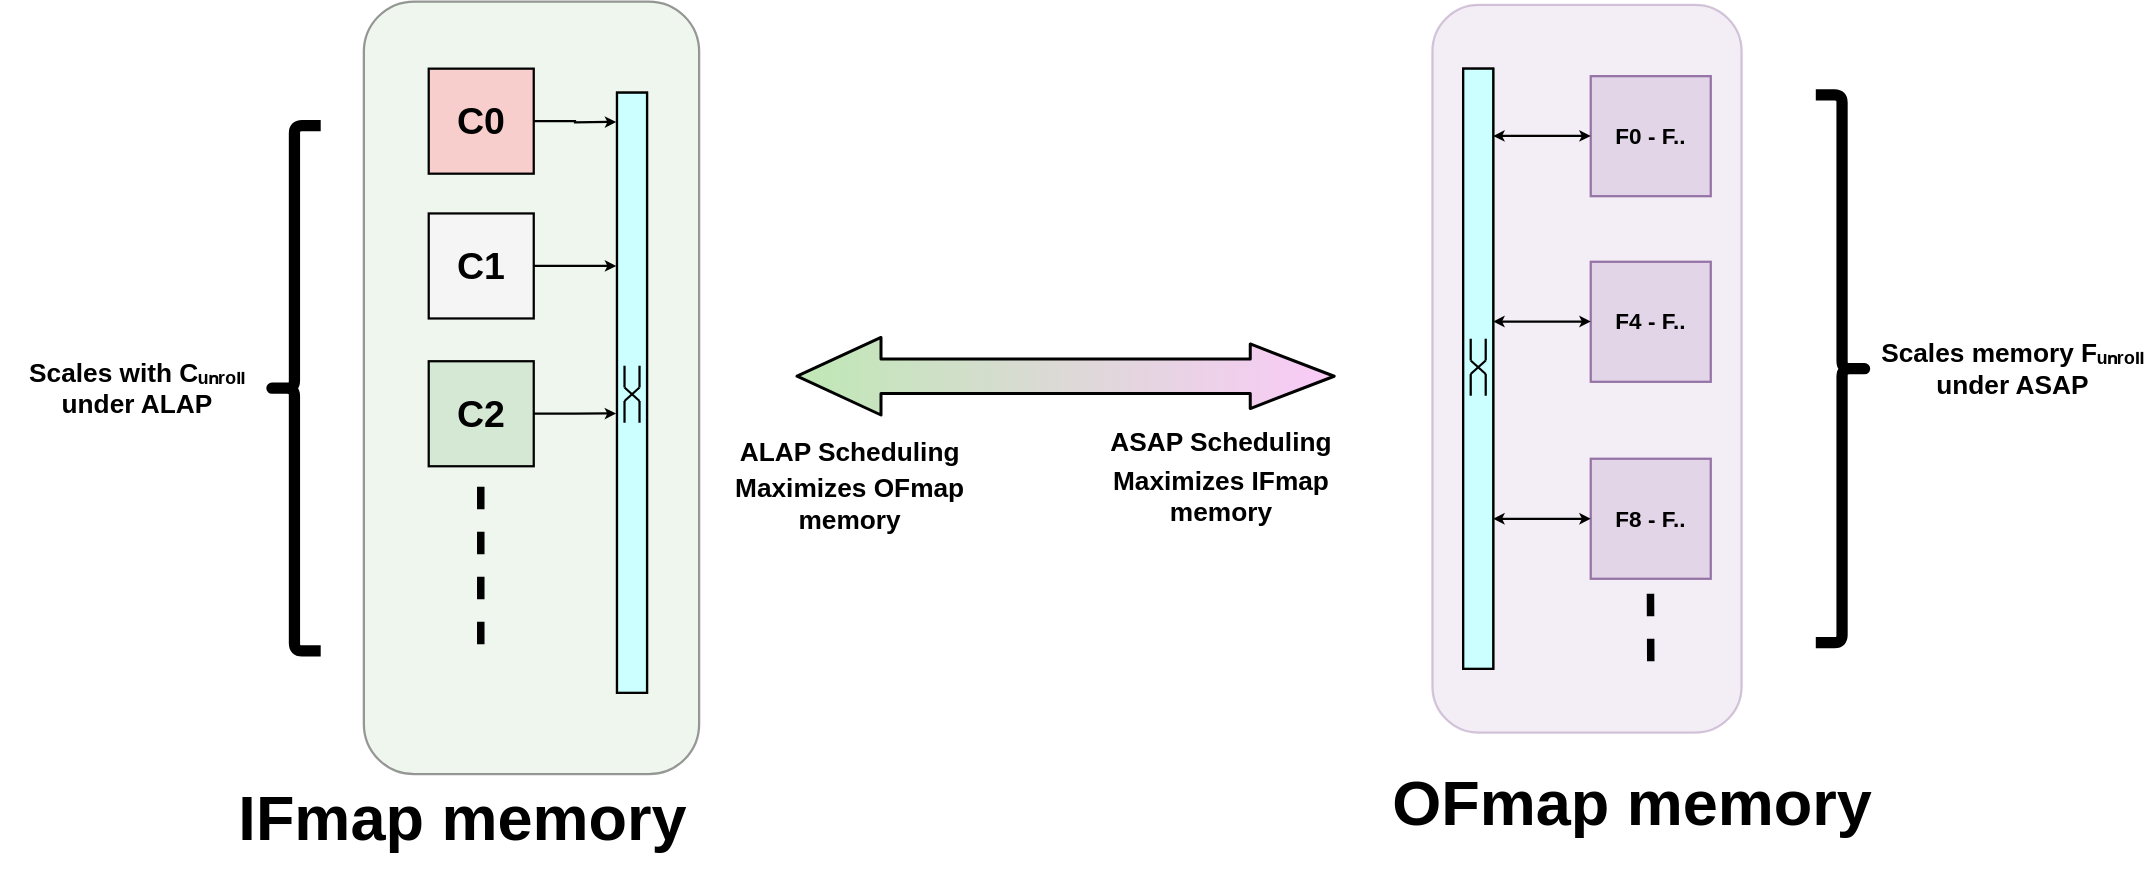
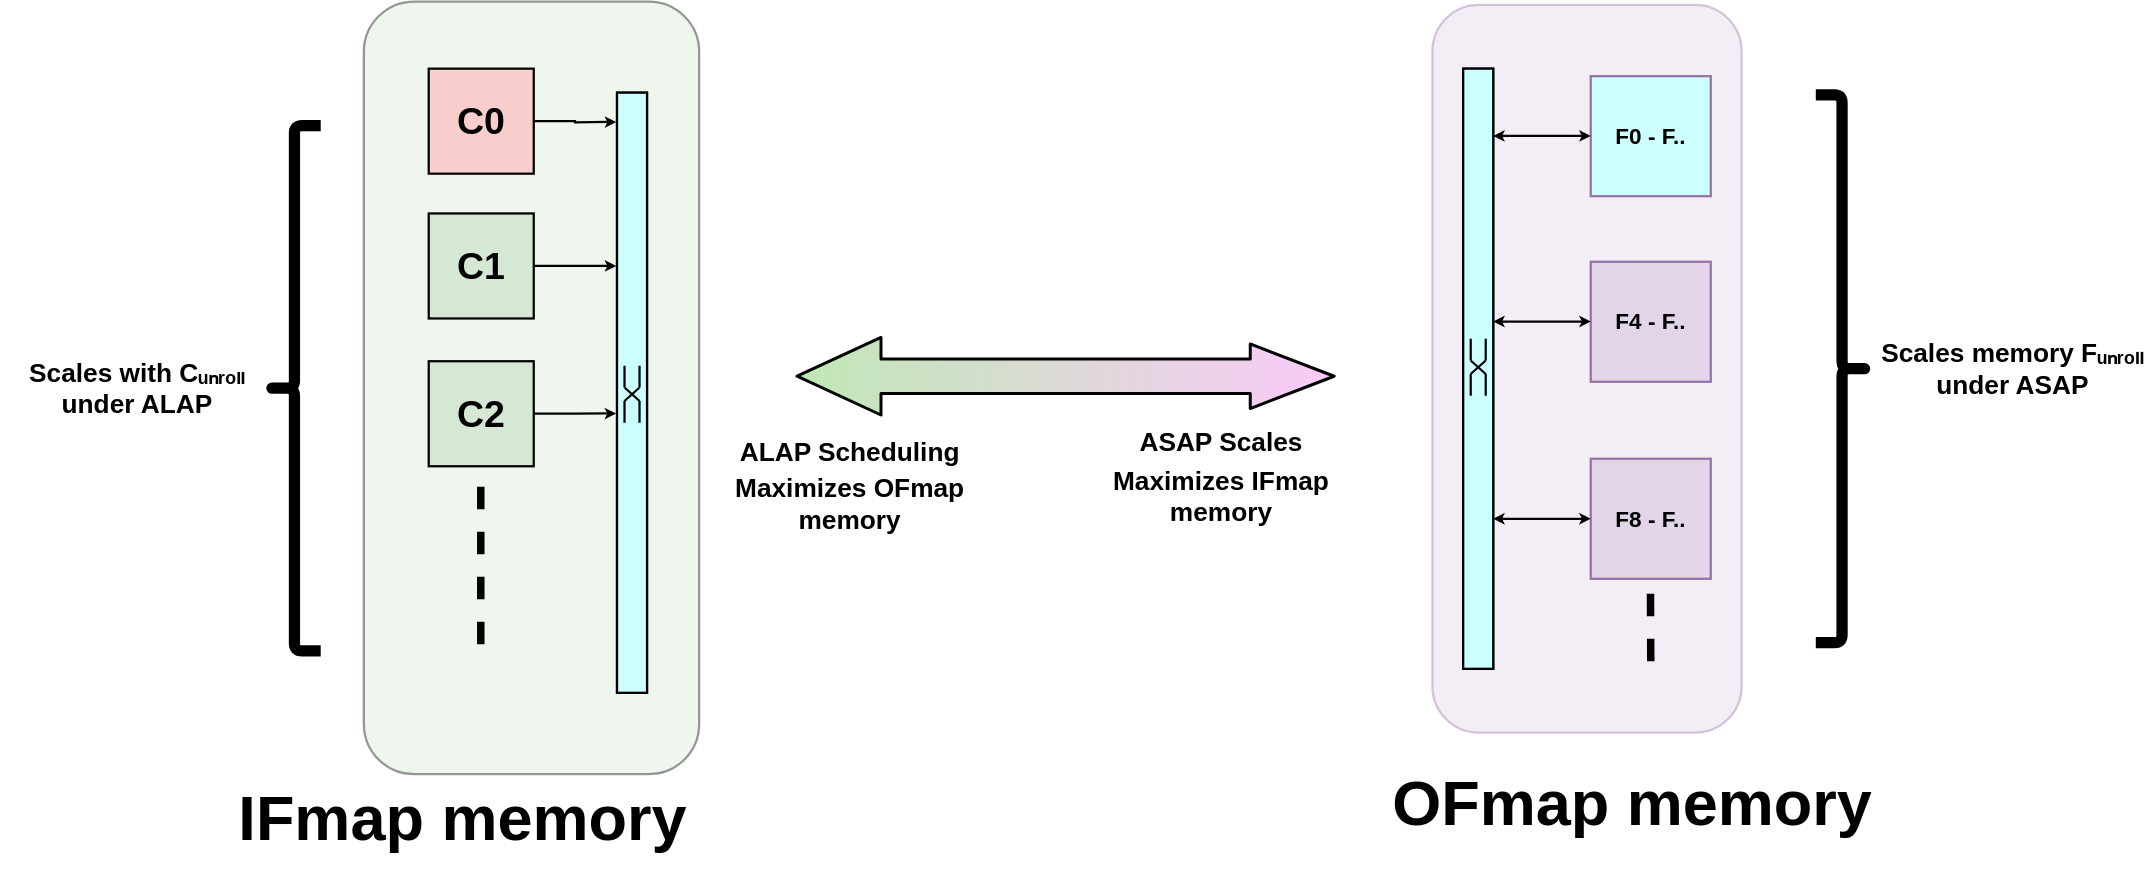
(1650, 136) -> (1650, 136)
(481, 266) -> (481, 266)
(1221, 441) -> (1221, 441)
